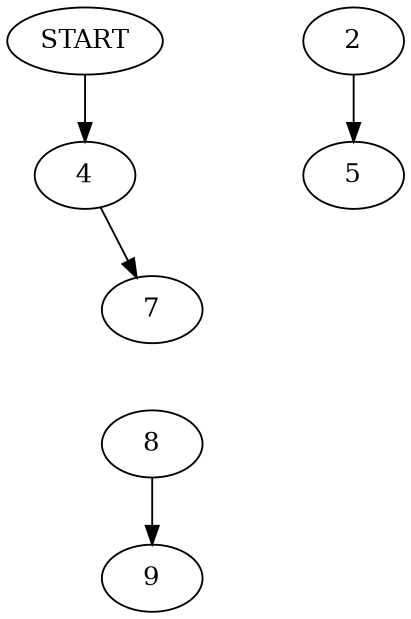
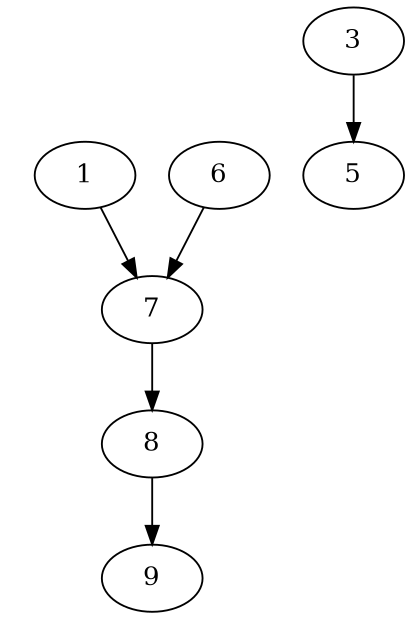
(85, 41) -> none
(354, 41) -> (354, 41)
(85, 175) -> (85, 175)
none -> (219, 175)
none -> (152, 368)
